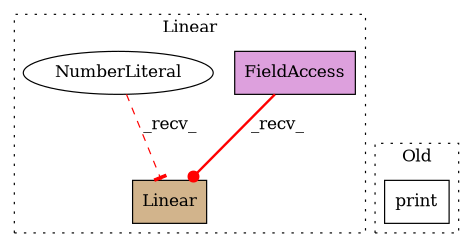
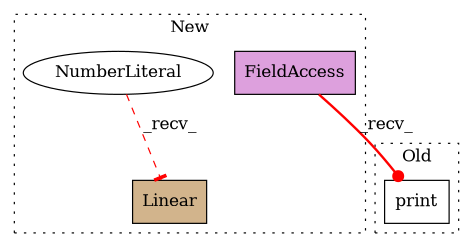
(190, 28) -> (190, 28)
(236, 134) -> (357, 130)
